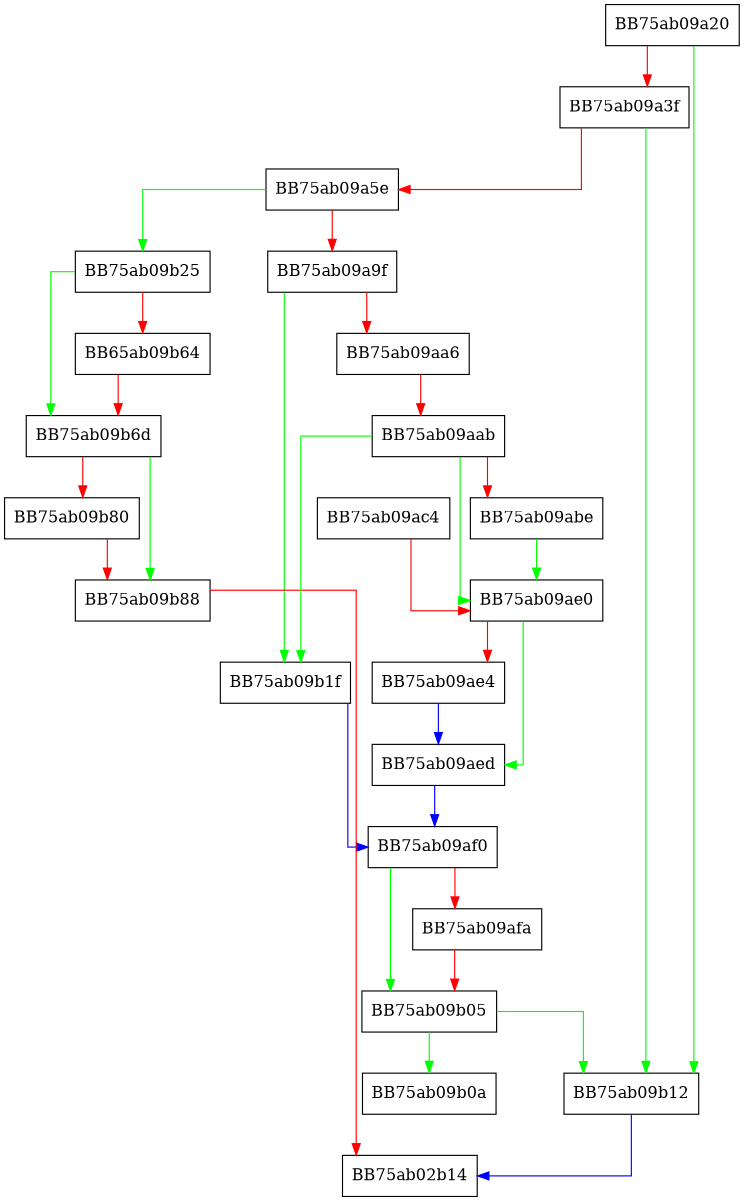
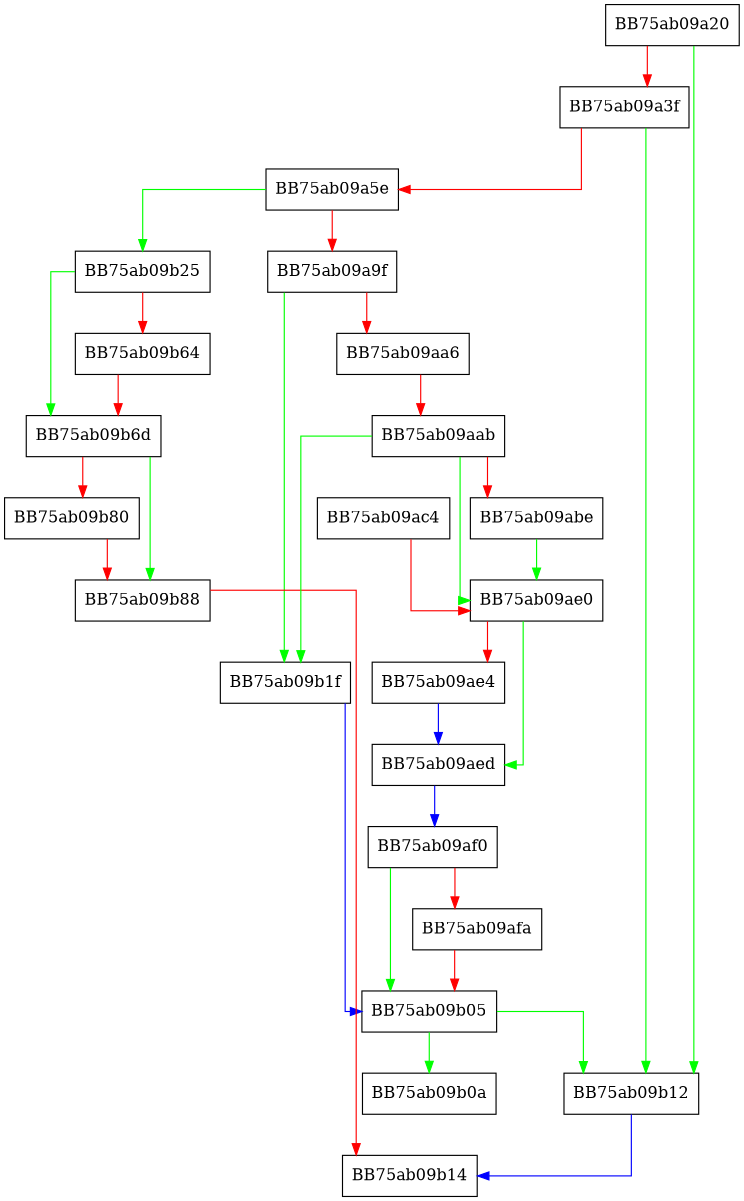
(143, 354) -> (143, 354)
(348, 780) -> (345, 860)
(410, 1176) -> (410, 1176)
